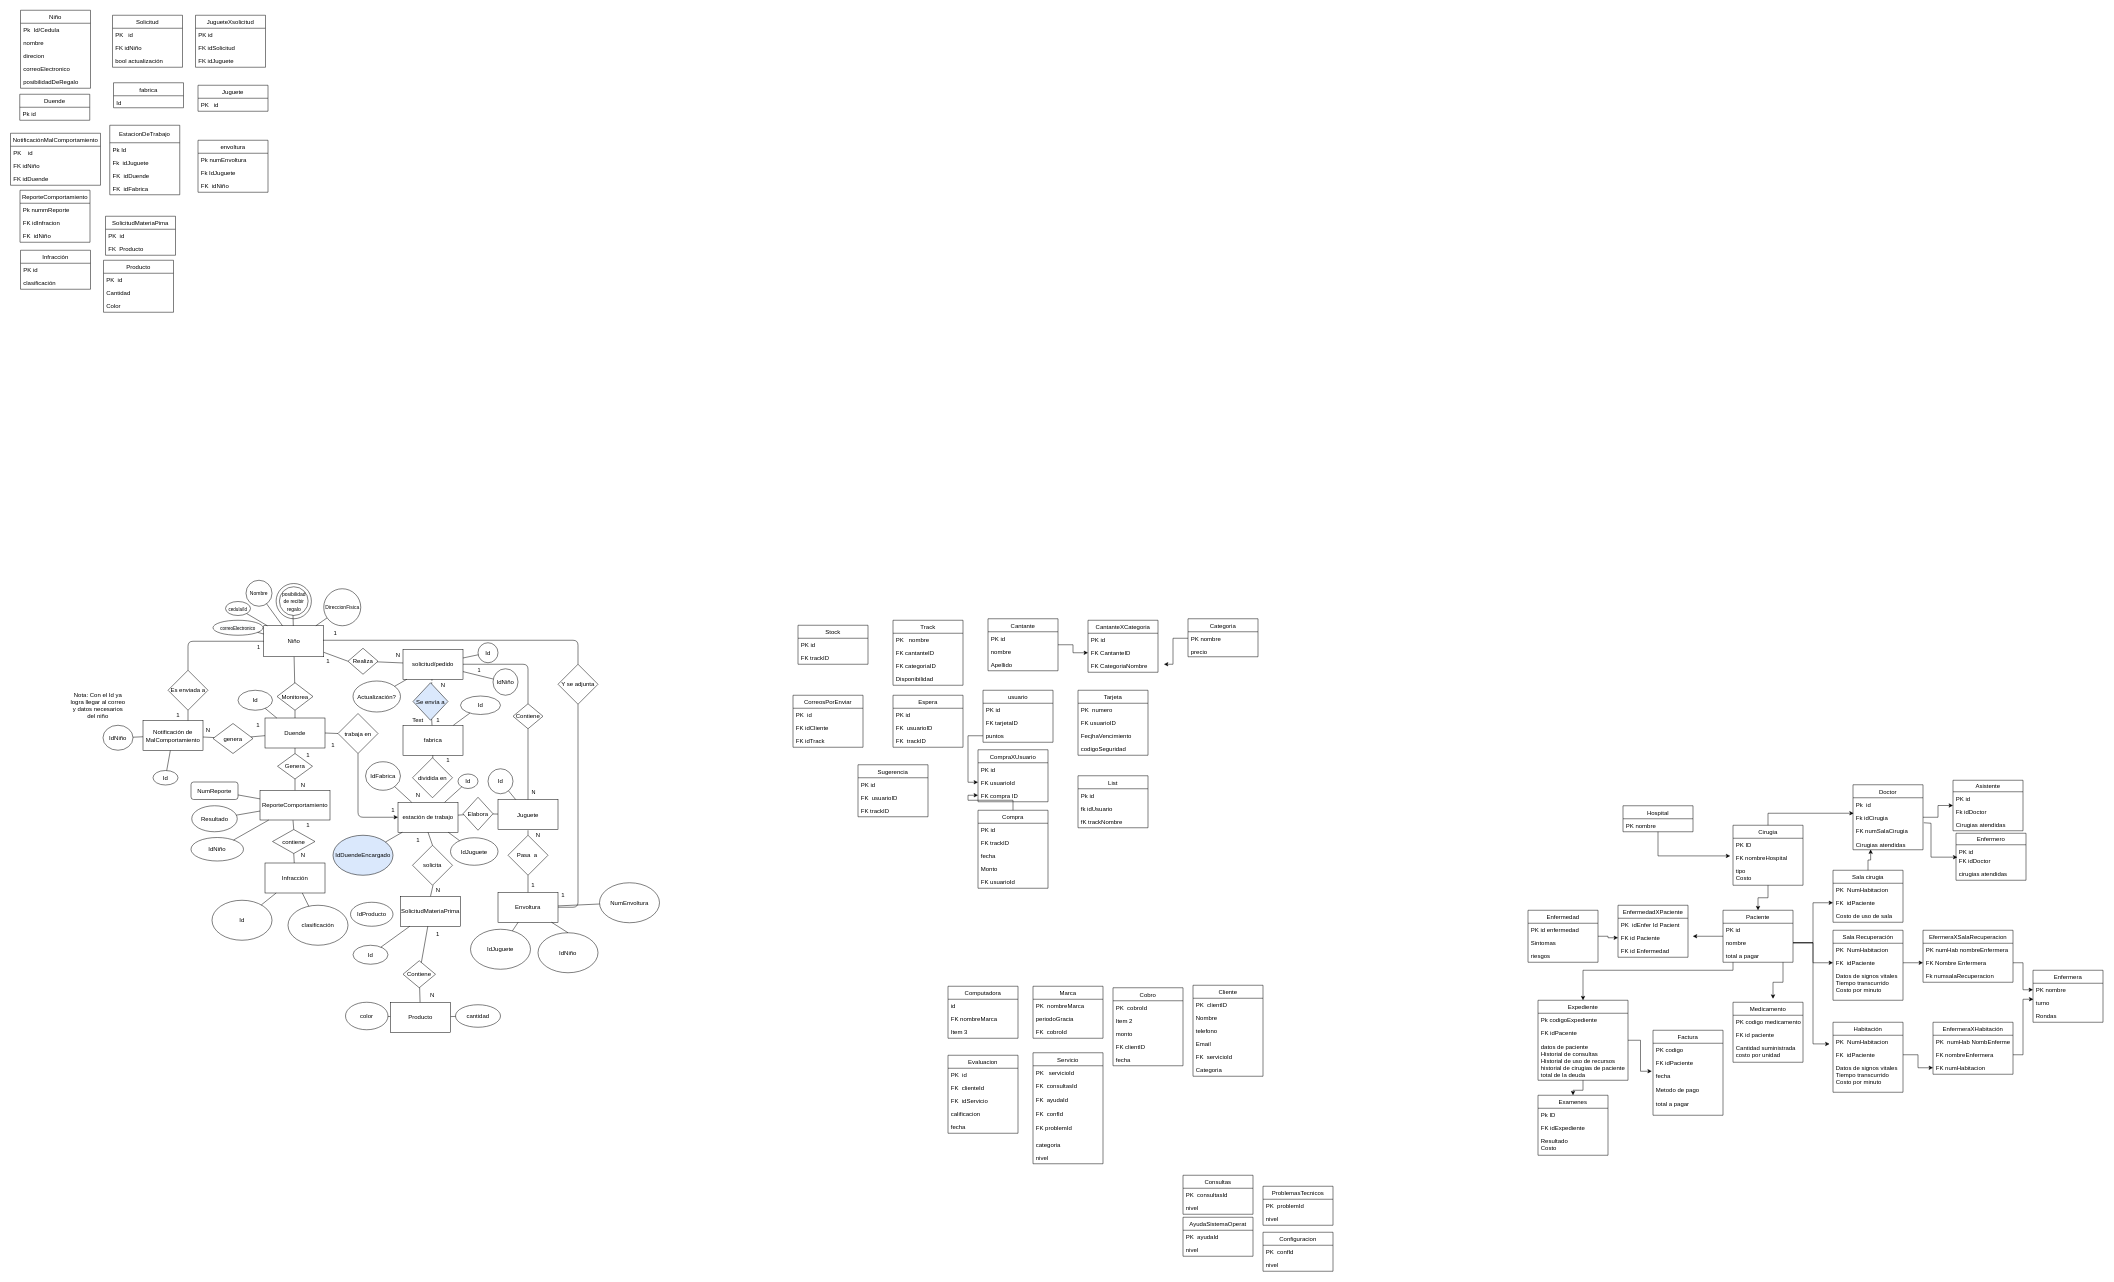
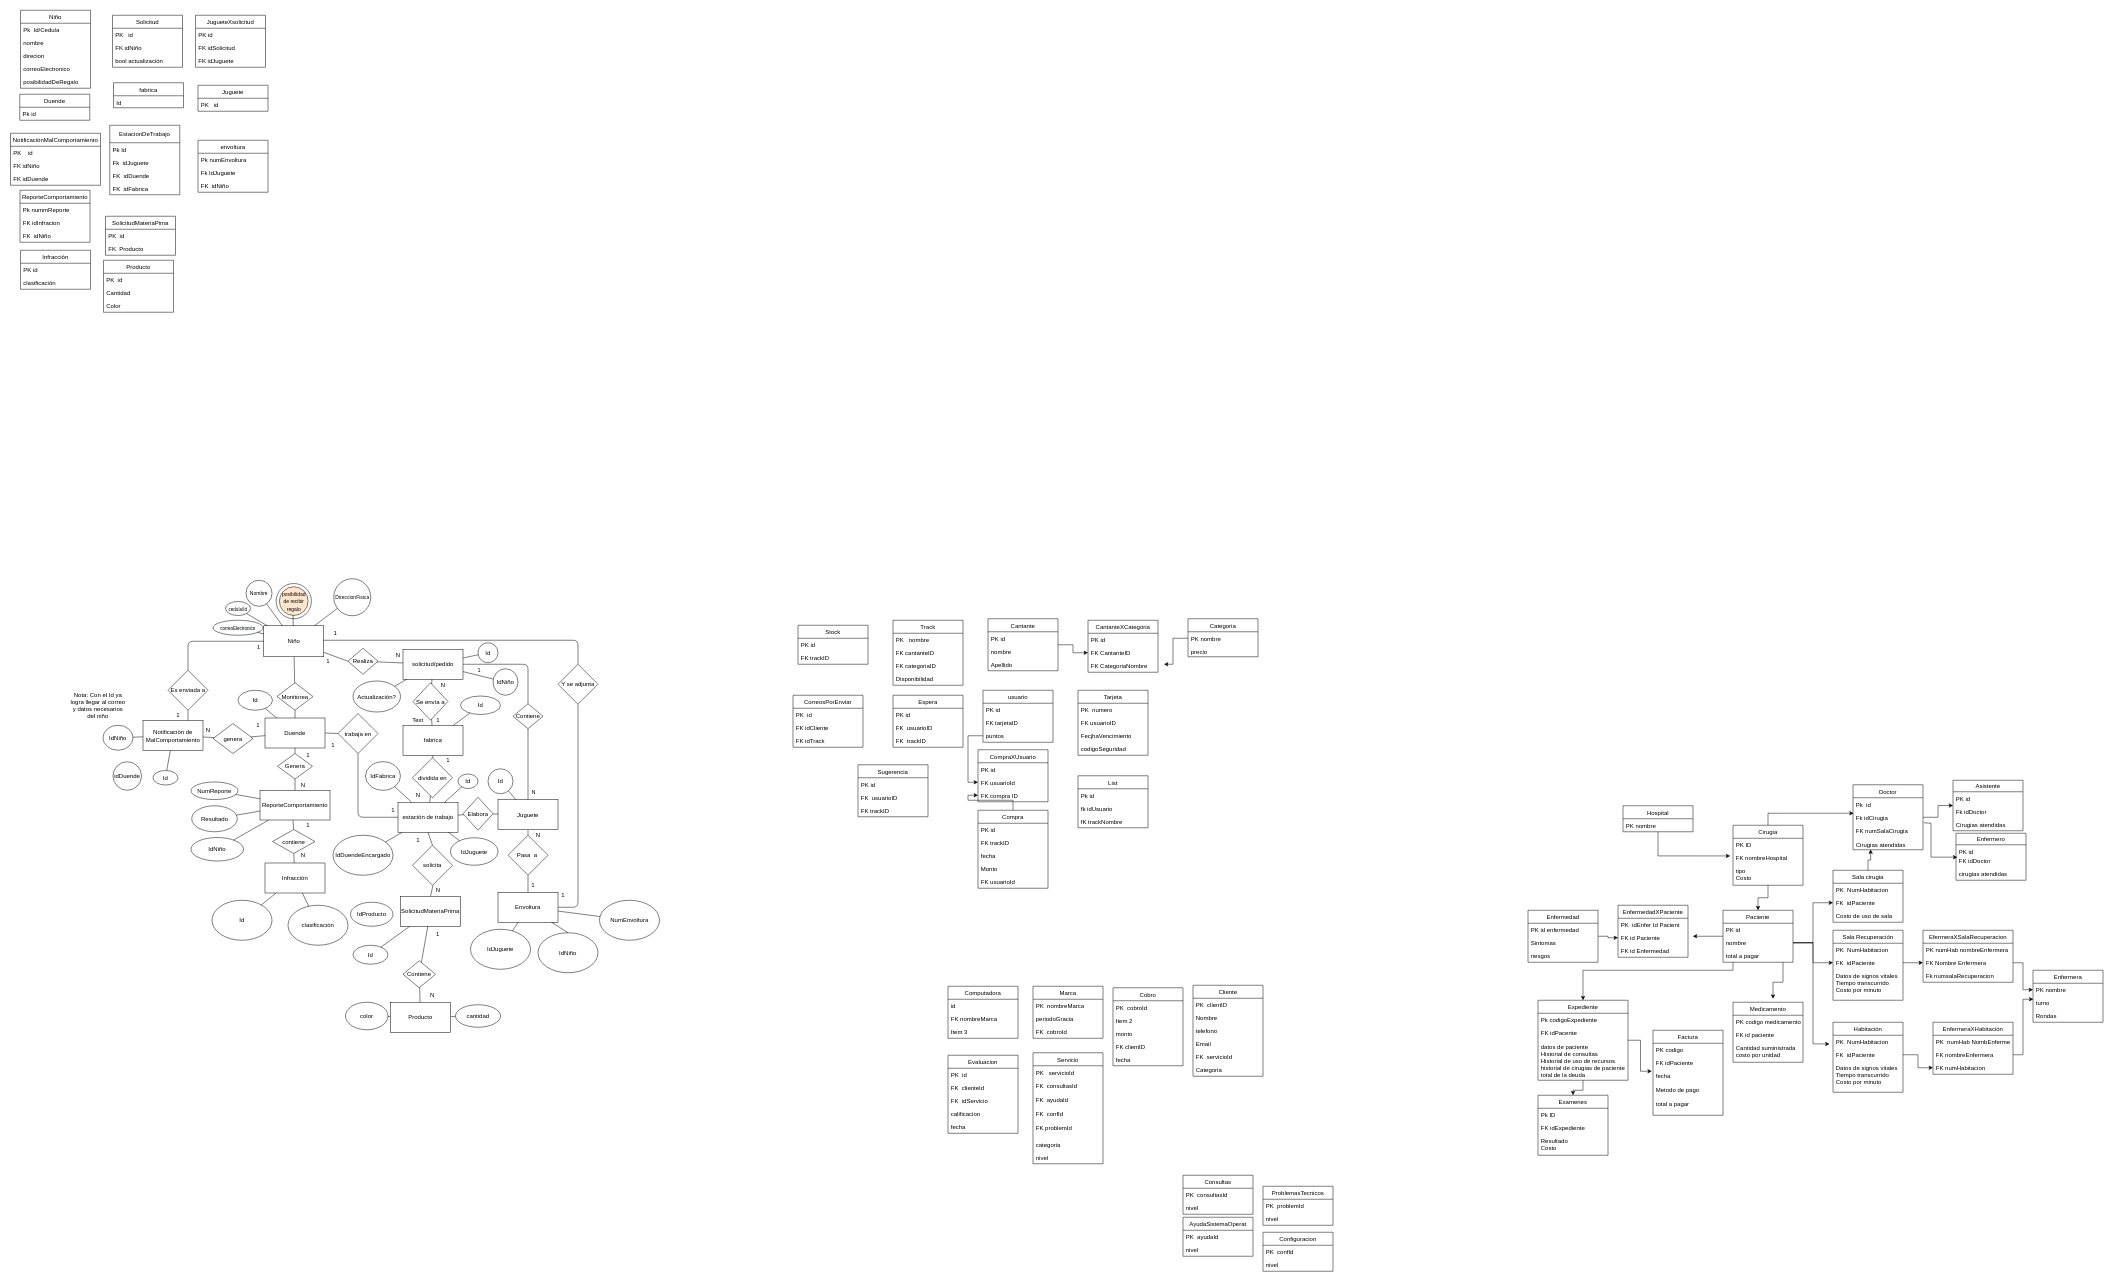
(294, 601) -> (294, 601)
(342, 607) -> (352, 597)
(432, 680) -> (432, 680)
(430, 702) -> (430, 702)
none -> (127, 776)
(214, 791) -> (214, 791)
none -> (430, 799)
(394, 817) -> (395, 817)
(363, 855) -> (363, 855)
(629, 903) -> (629, 920)
